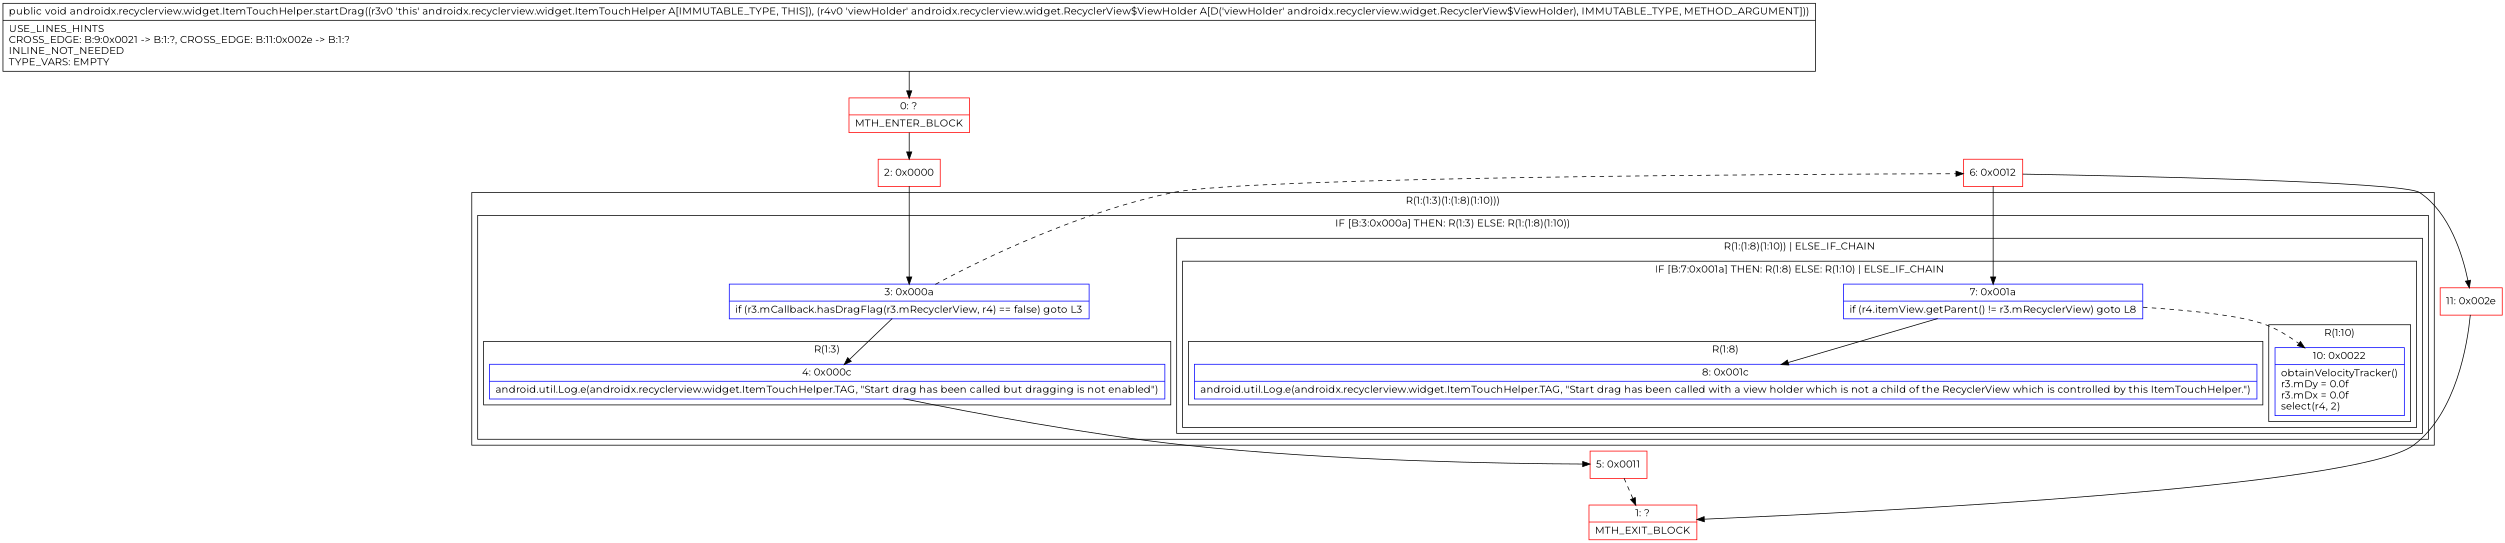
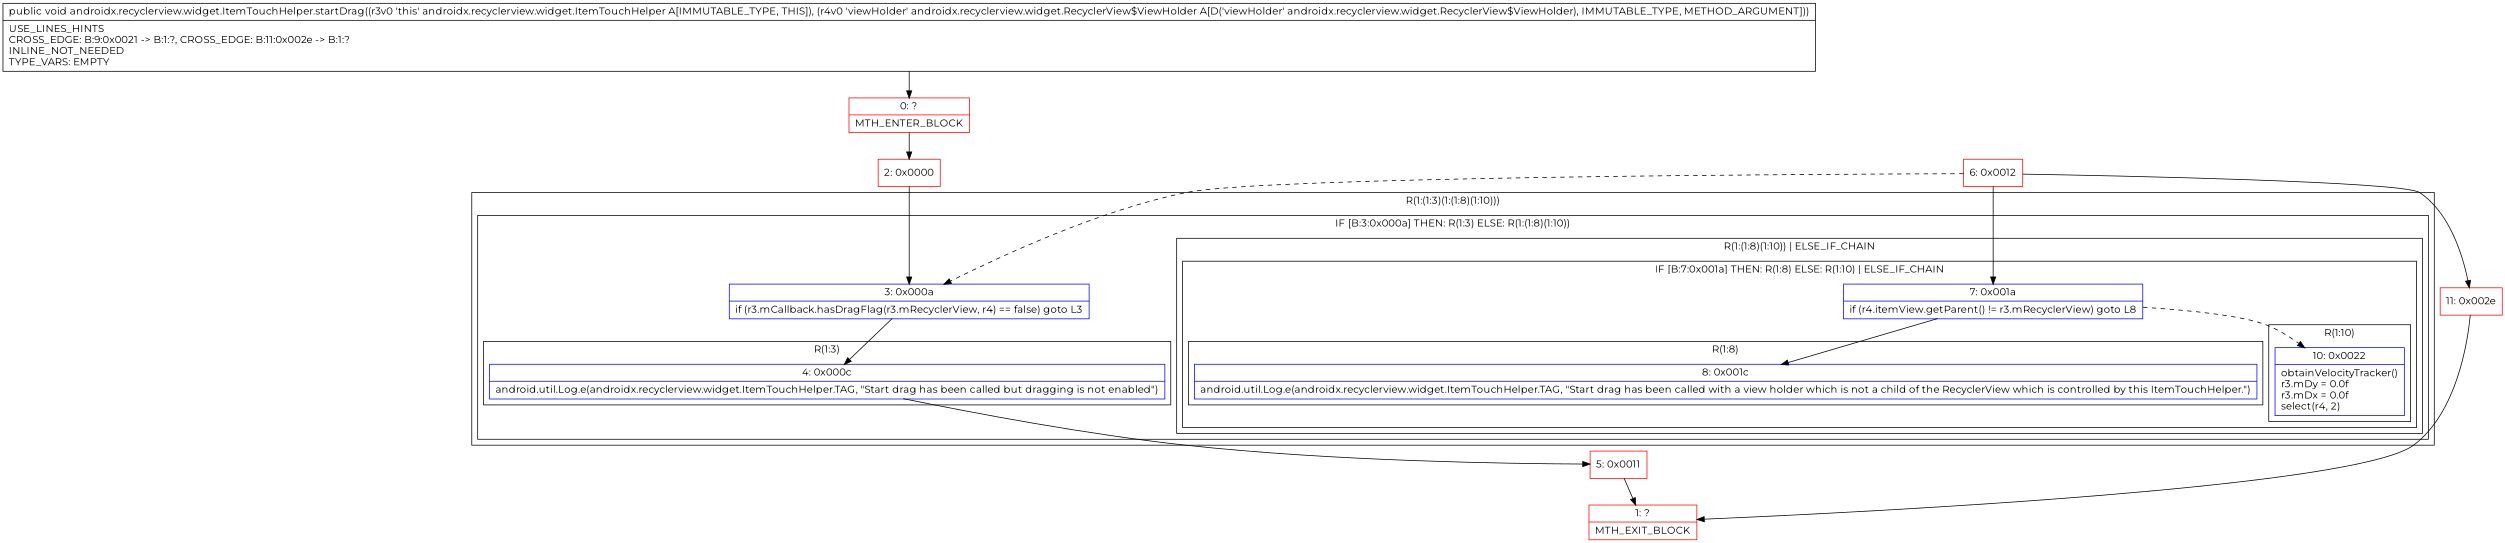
(1436, 179) -> (1449, 179)
(1628, 488) -> (1628, 488)
